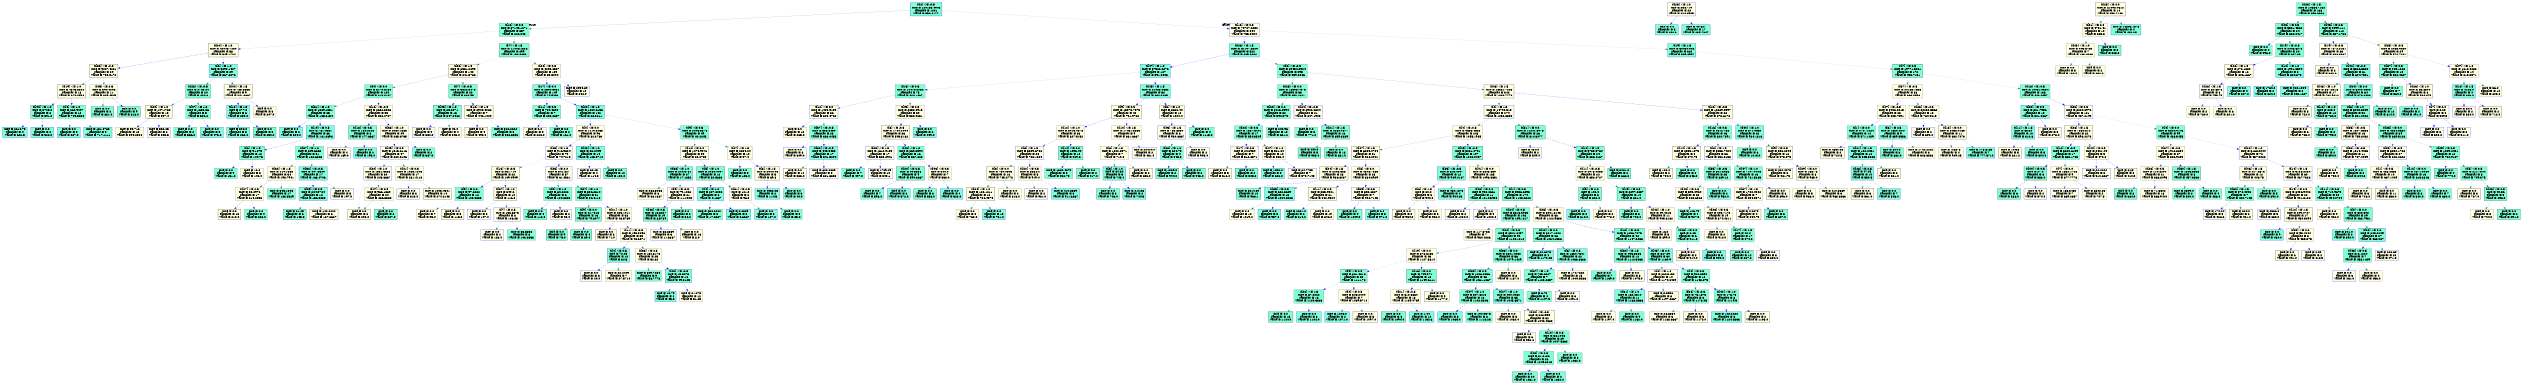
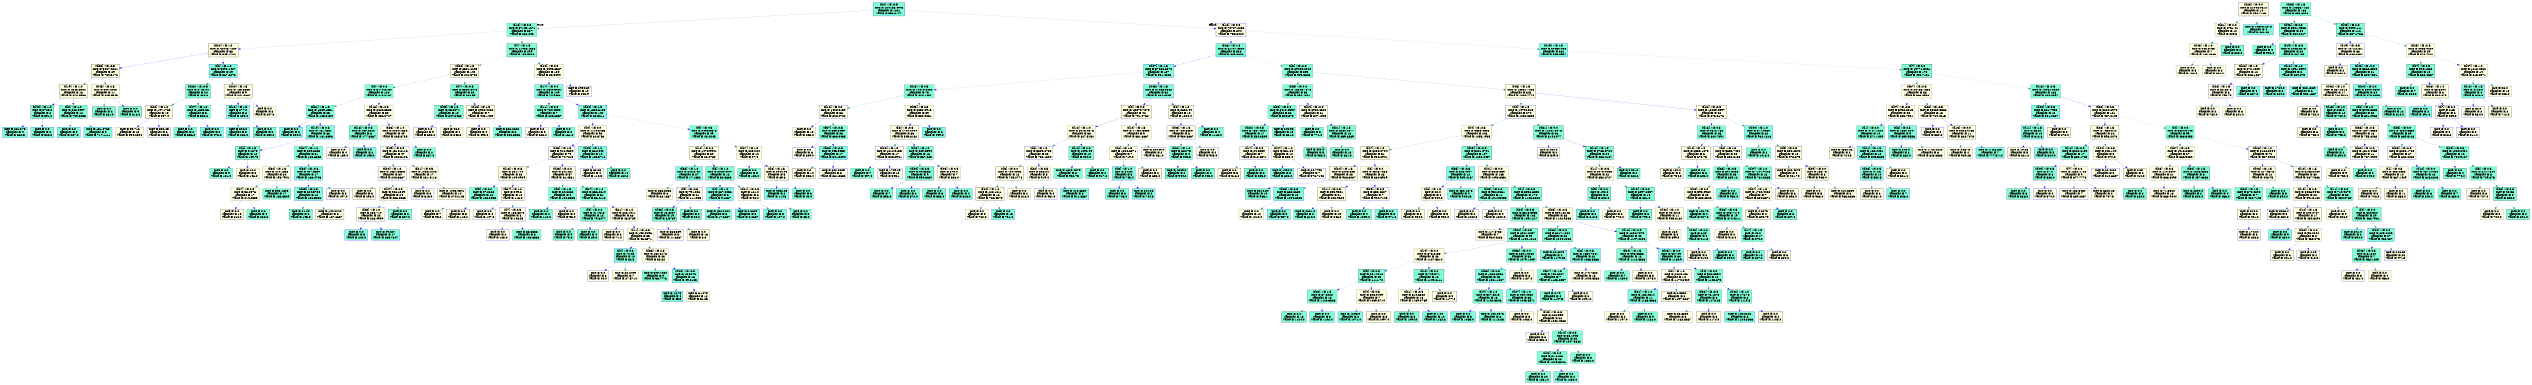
(369, 204) -> (383, 203)
(2227, 204) -> (2249, 224)
(1719, 214) -> (1728, 214)
